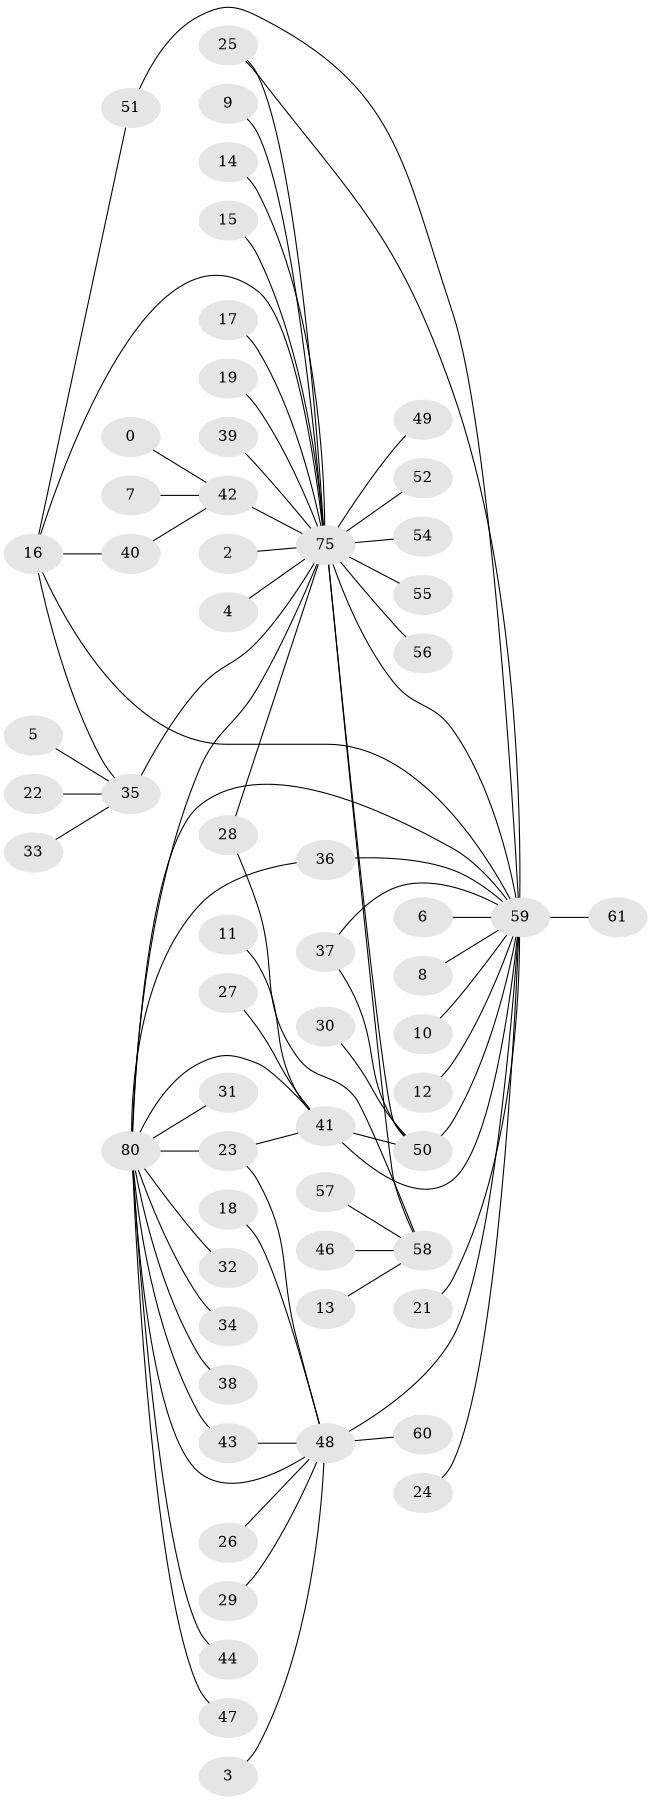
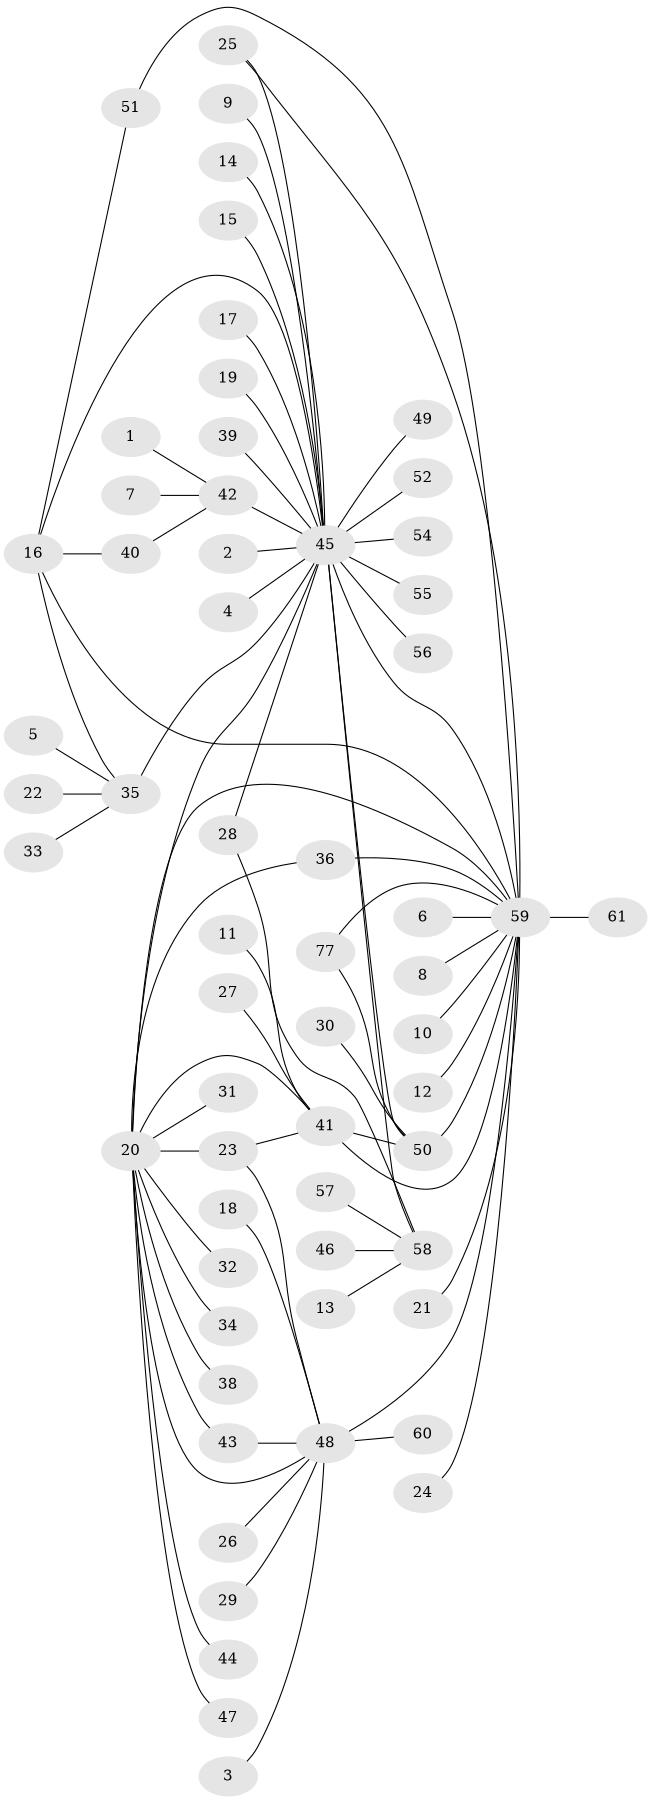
(131, 437) -> (131, 437)
(326, 545) -> (326, 545)
(326, 952) -> (326, 952)
(131, 1151) -> (131, 1151)
